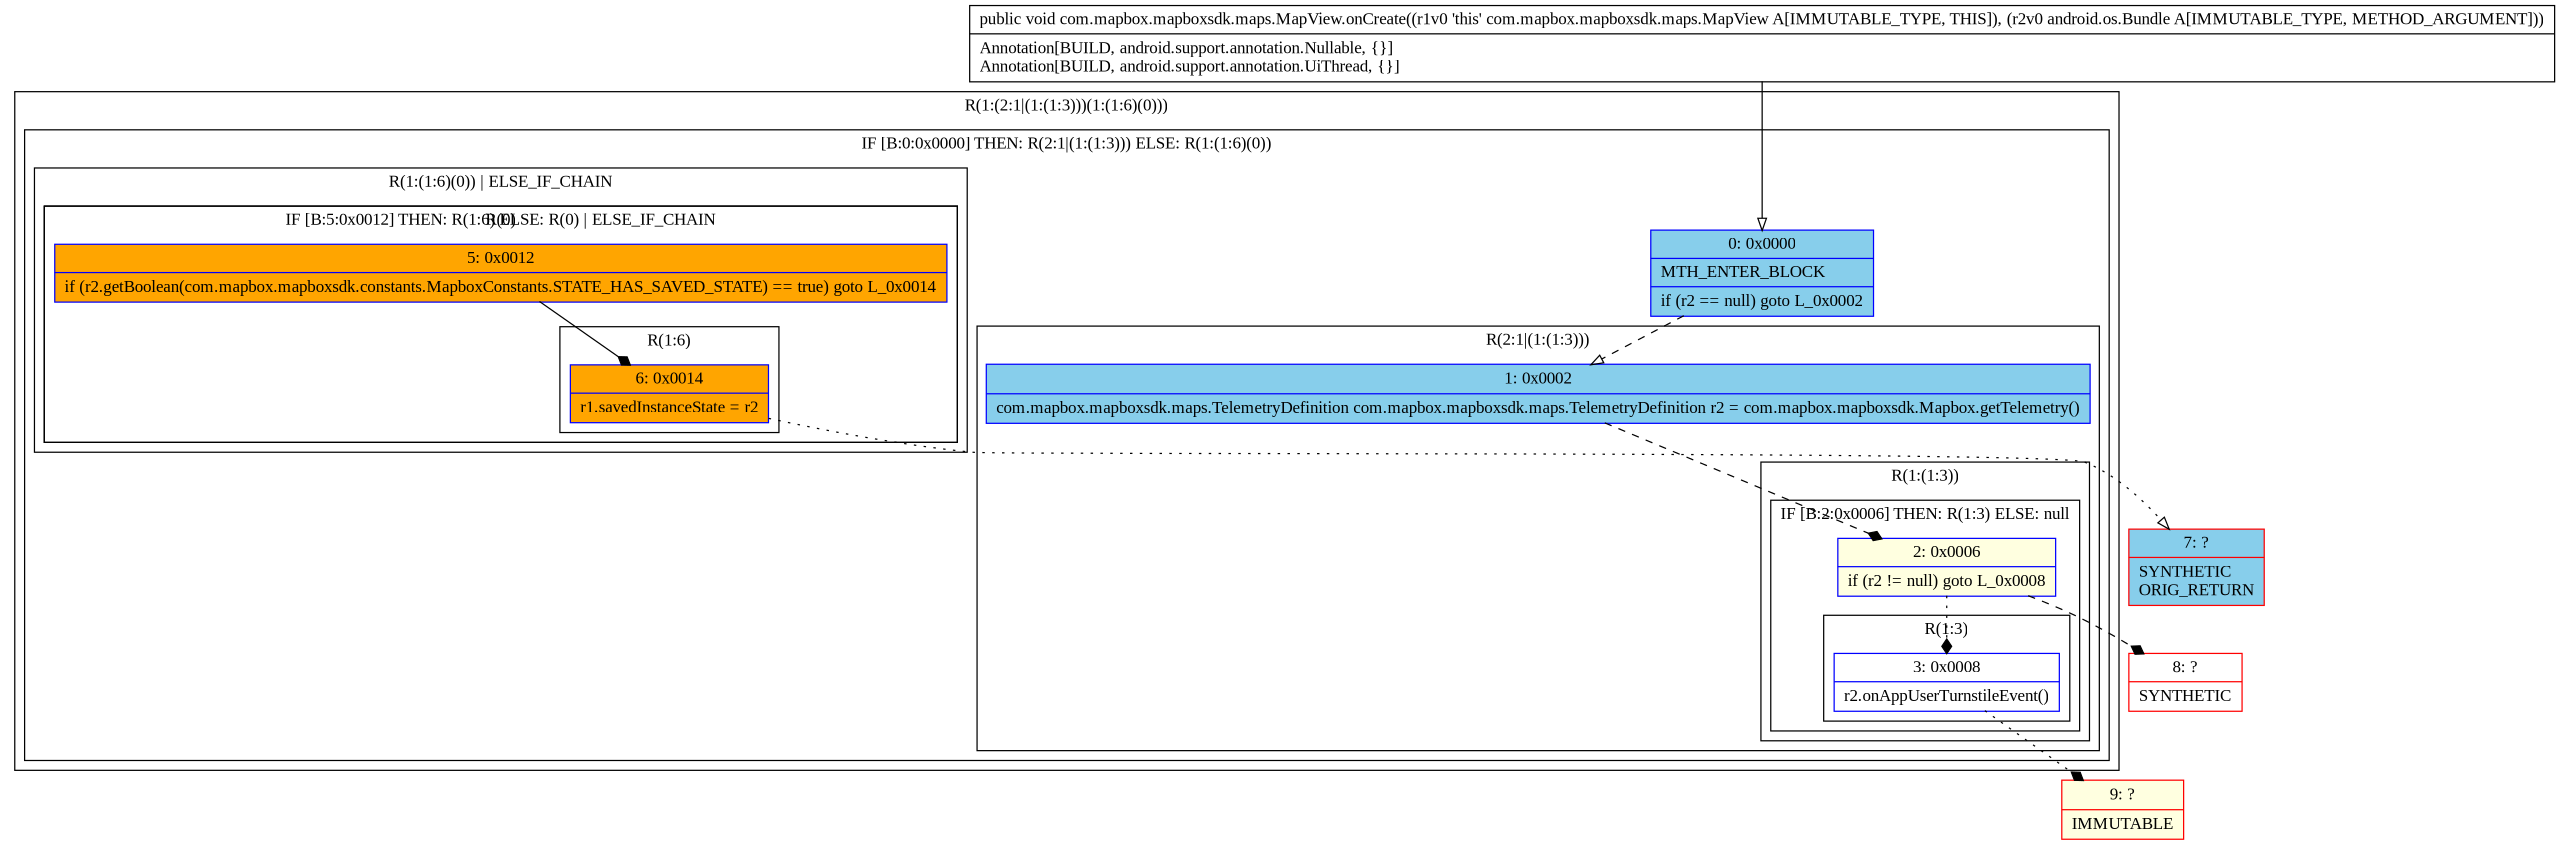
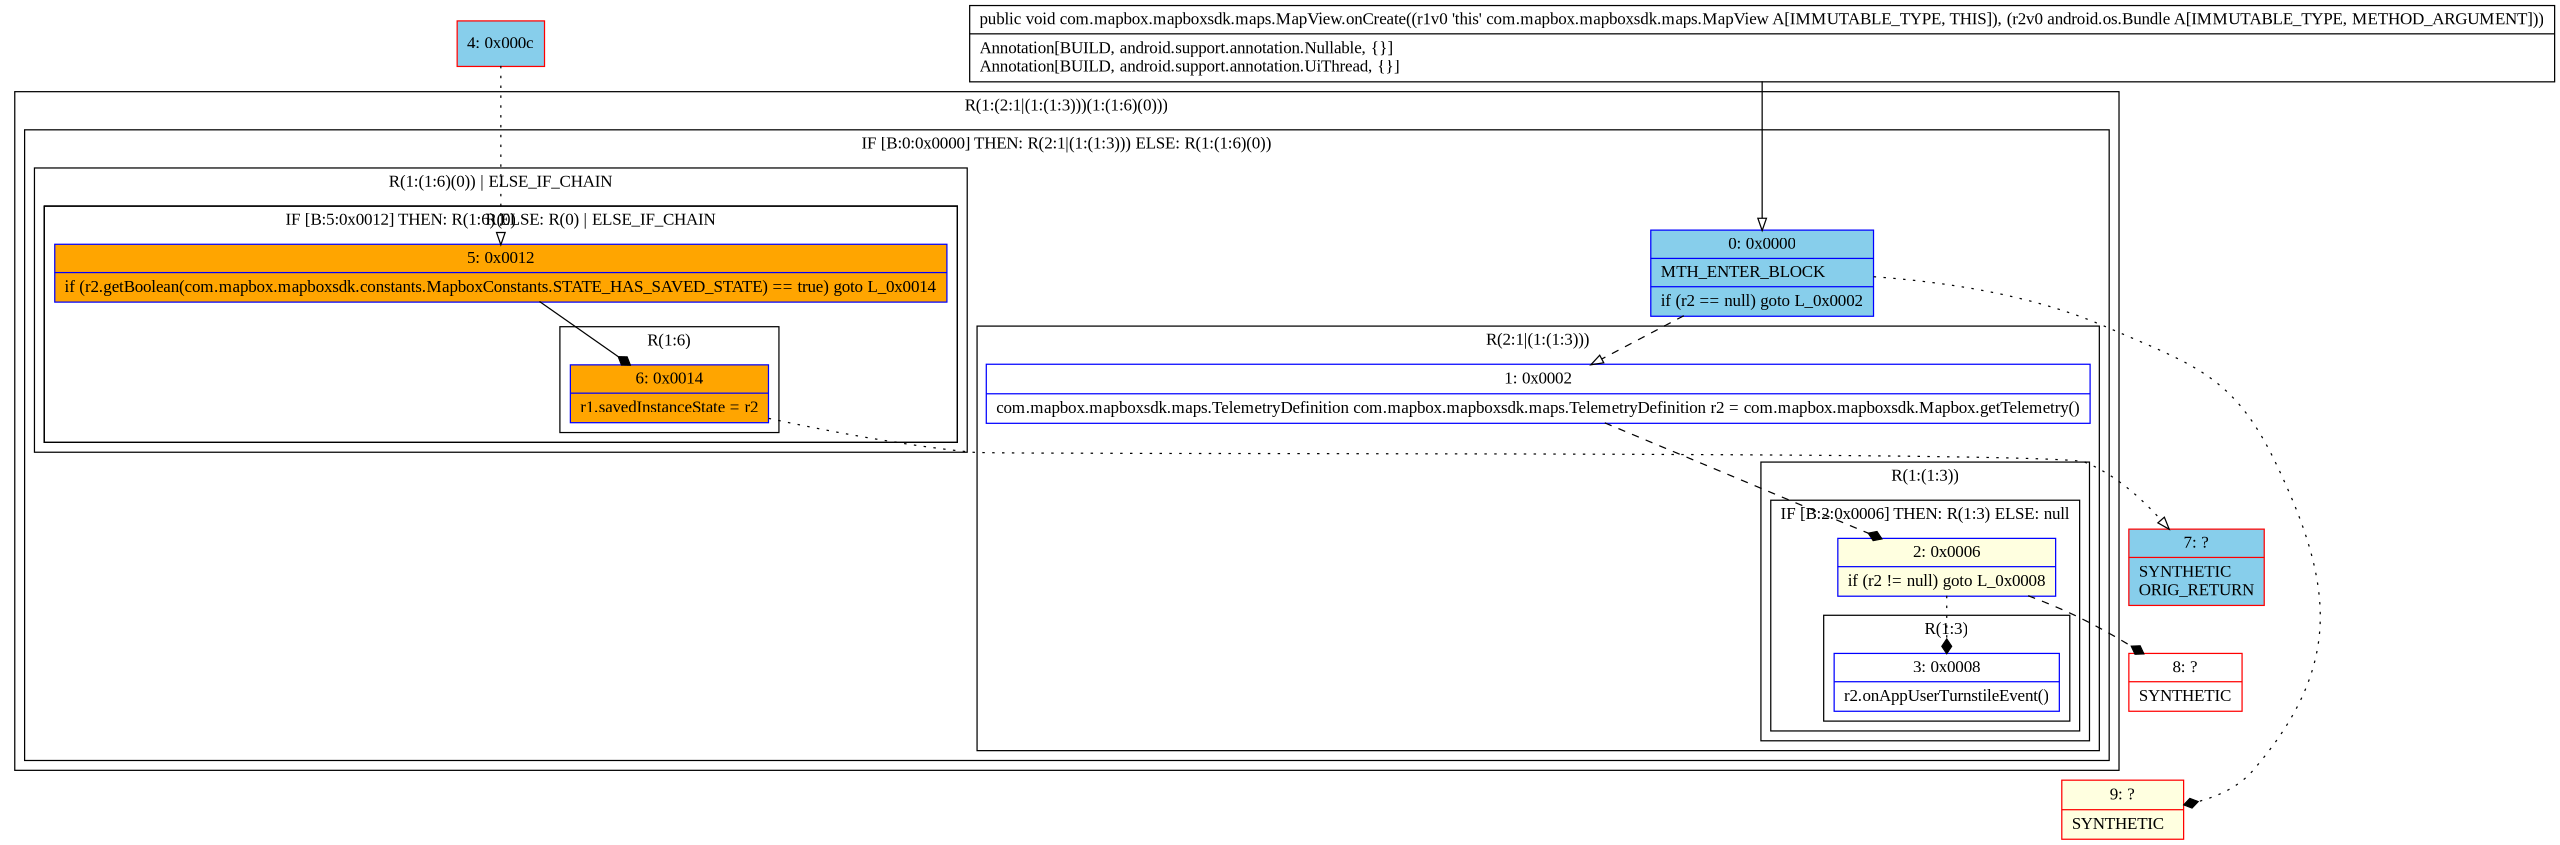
none -> (501, 44)
(1538, 394) -> (1538, 394)
(2028, 741) -> (2260, 433)
(2123, 824) -> (2118, 824)
